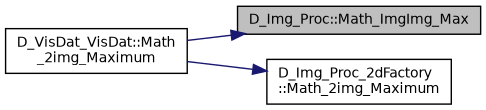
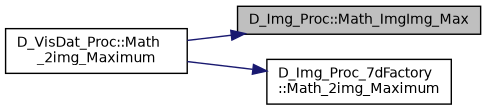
(96, 51) -> (96, 51)
(359, 82) -> (359, 82)
